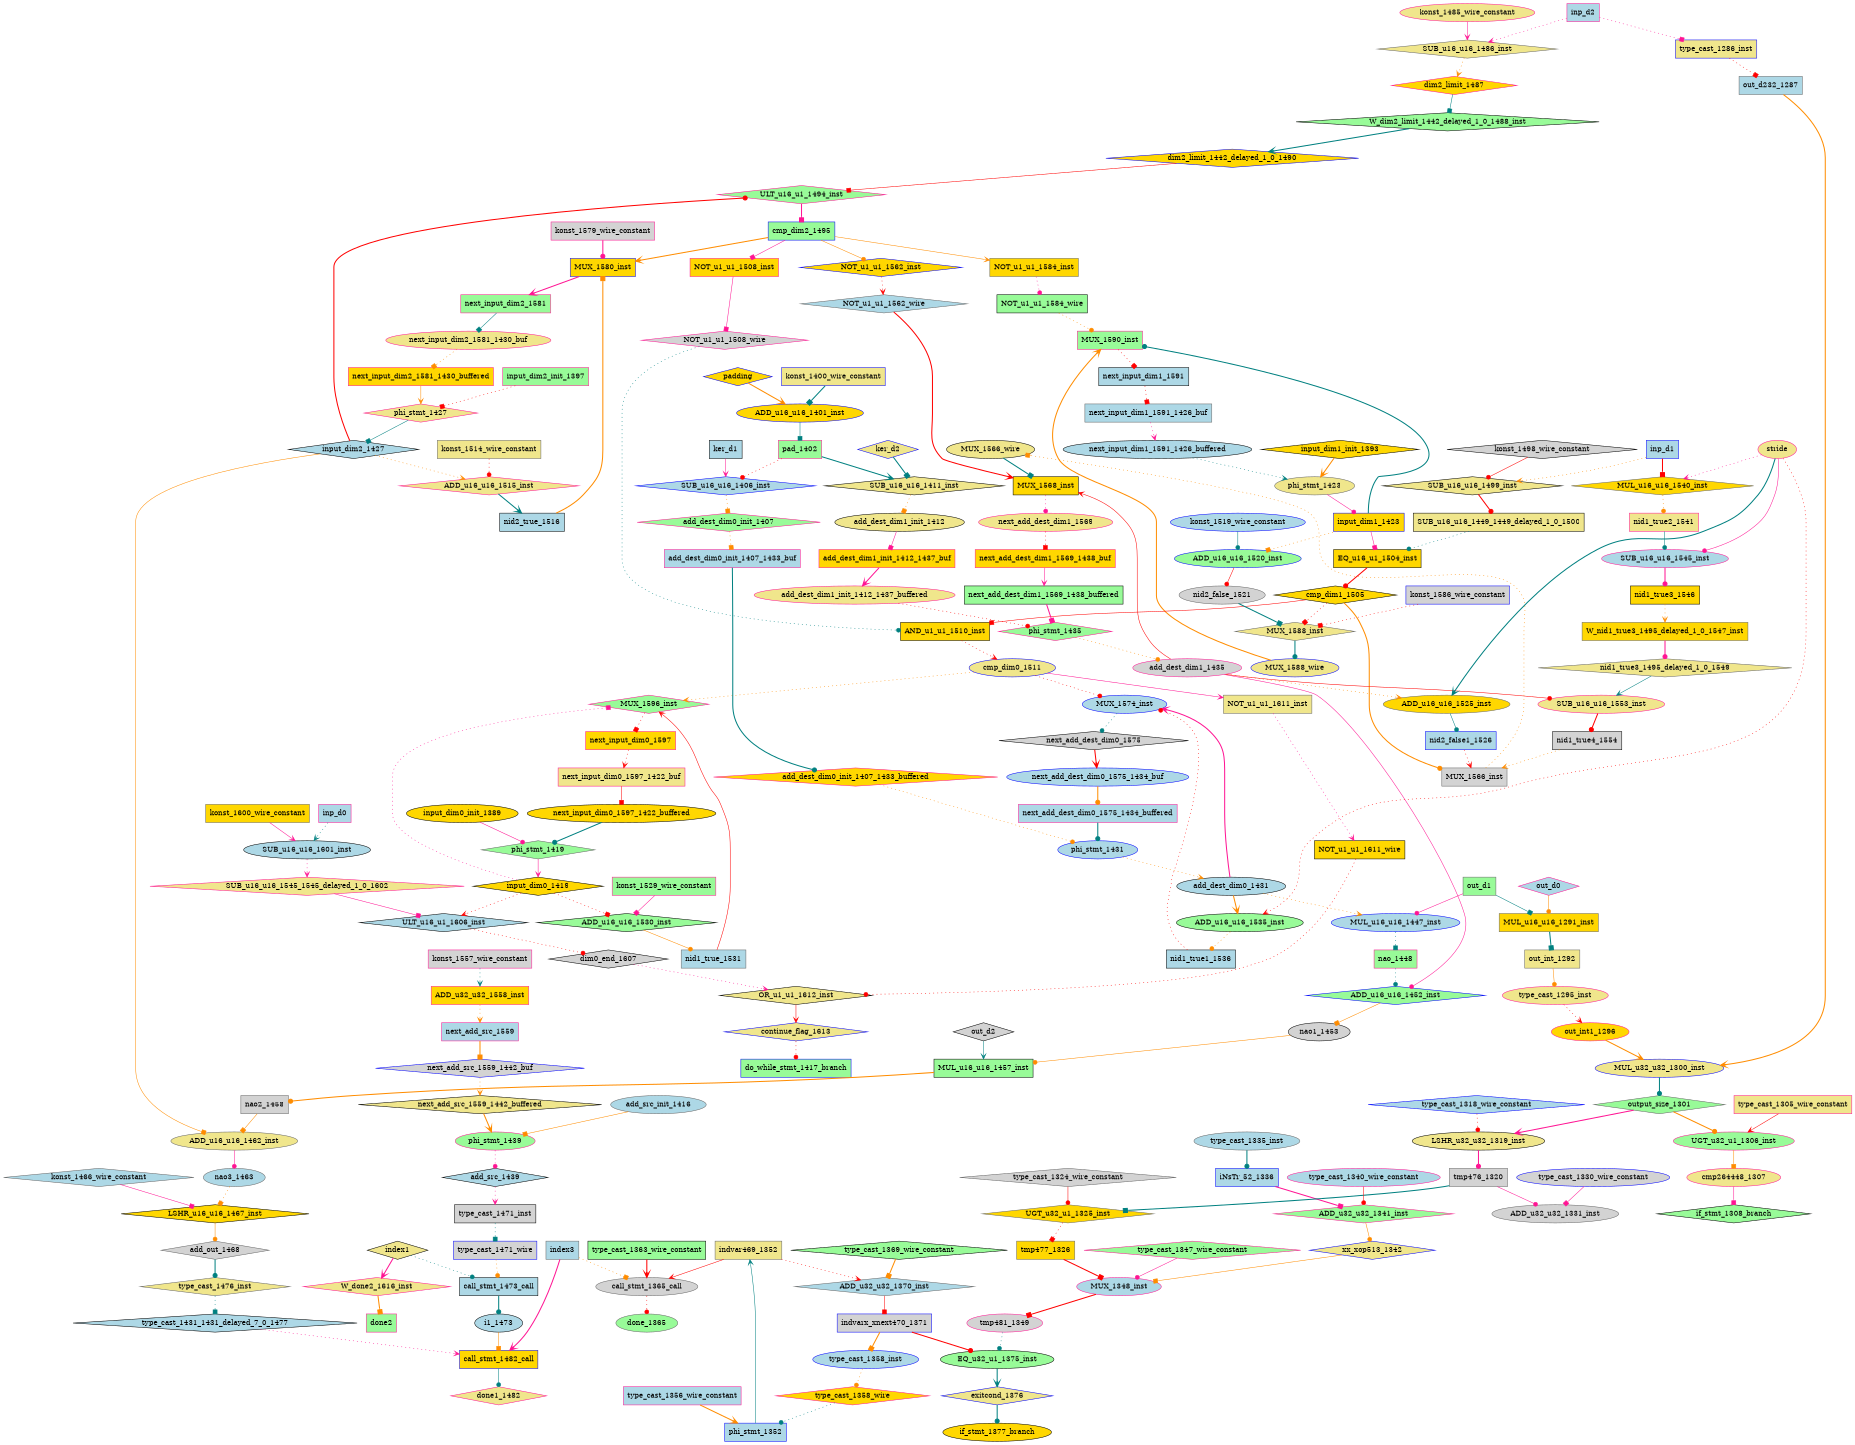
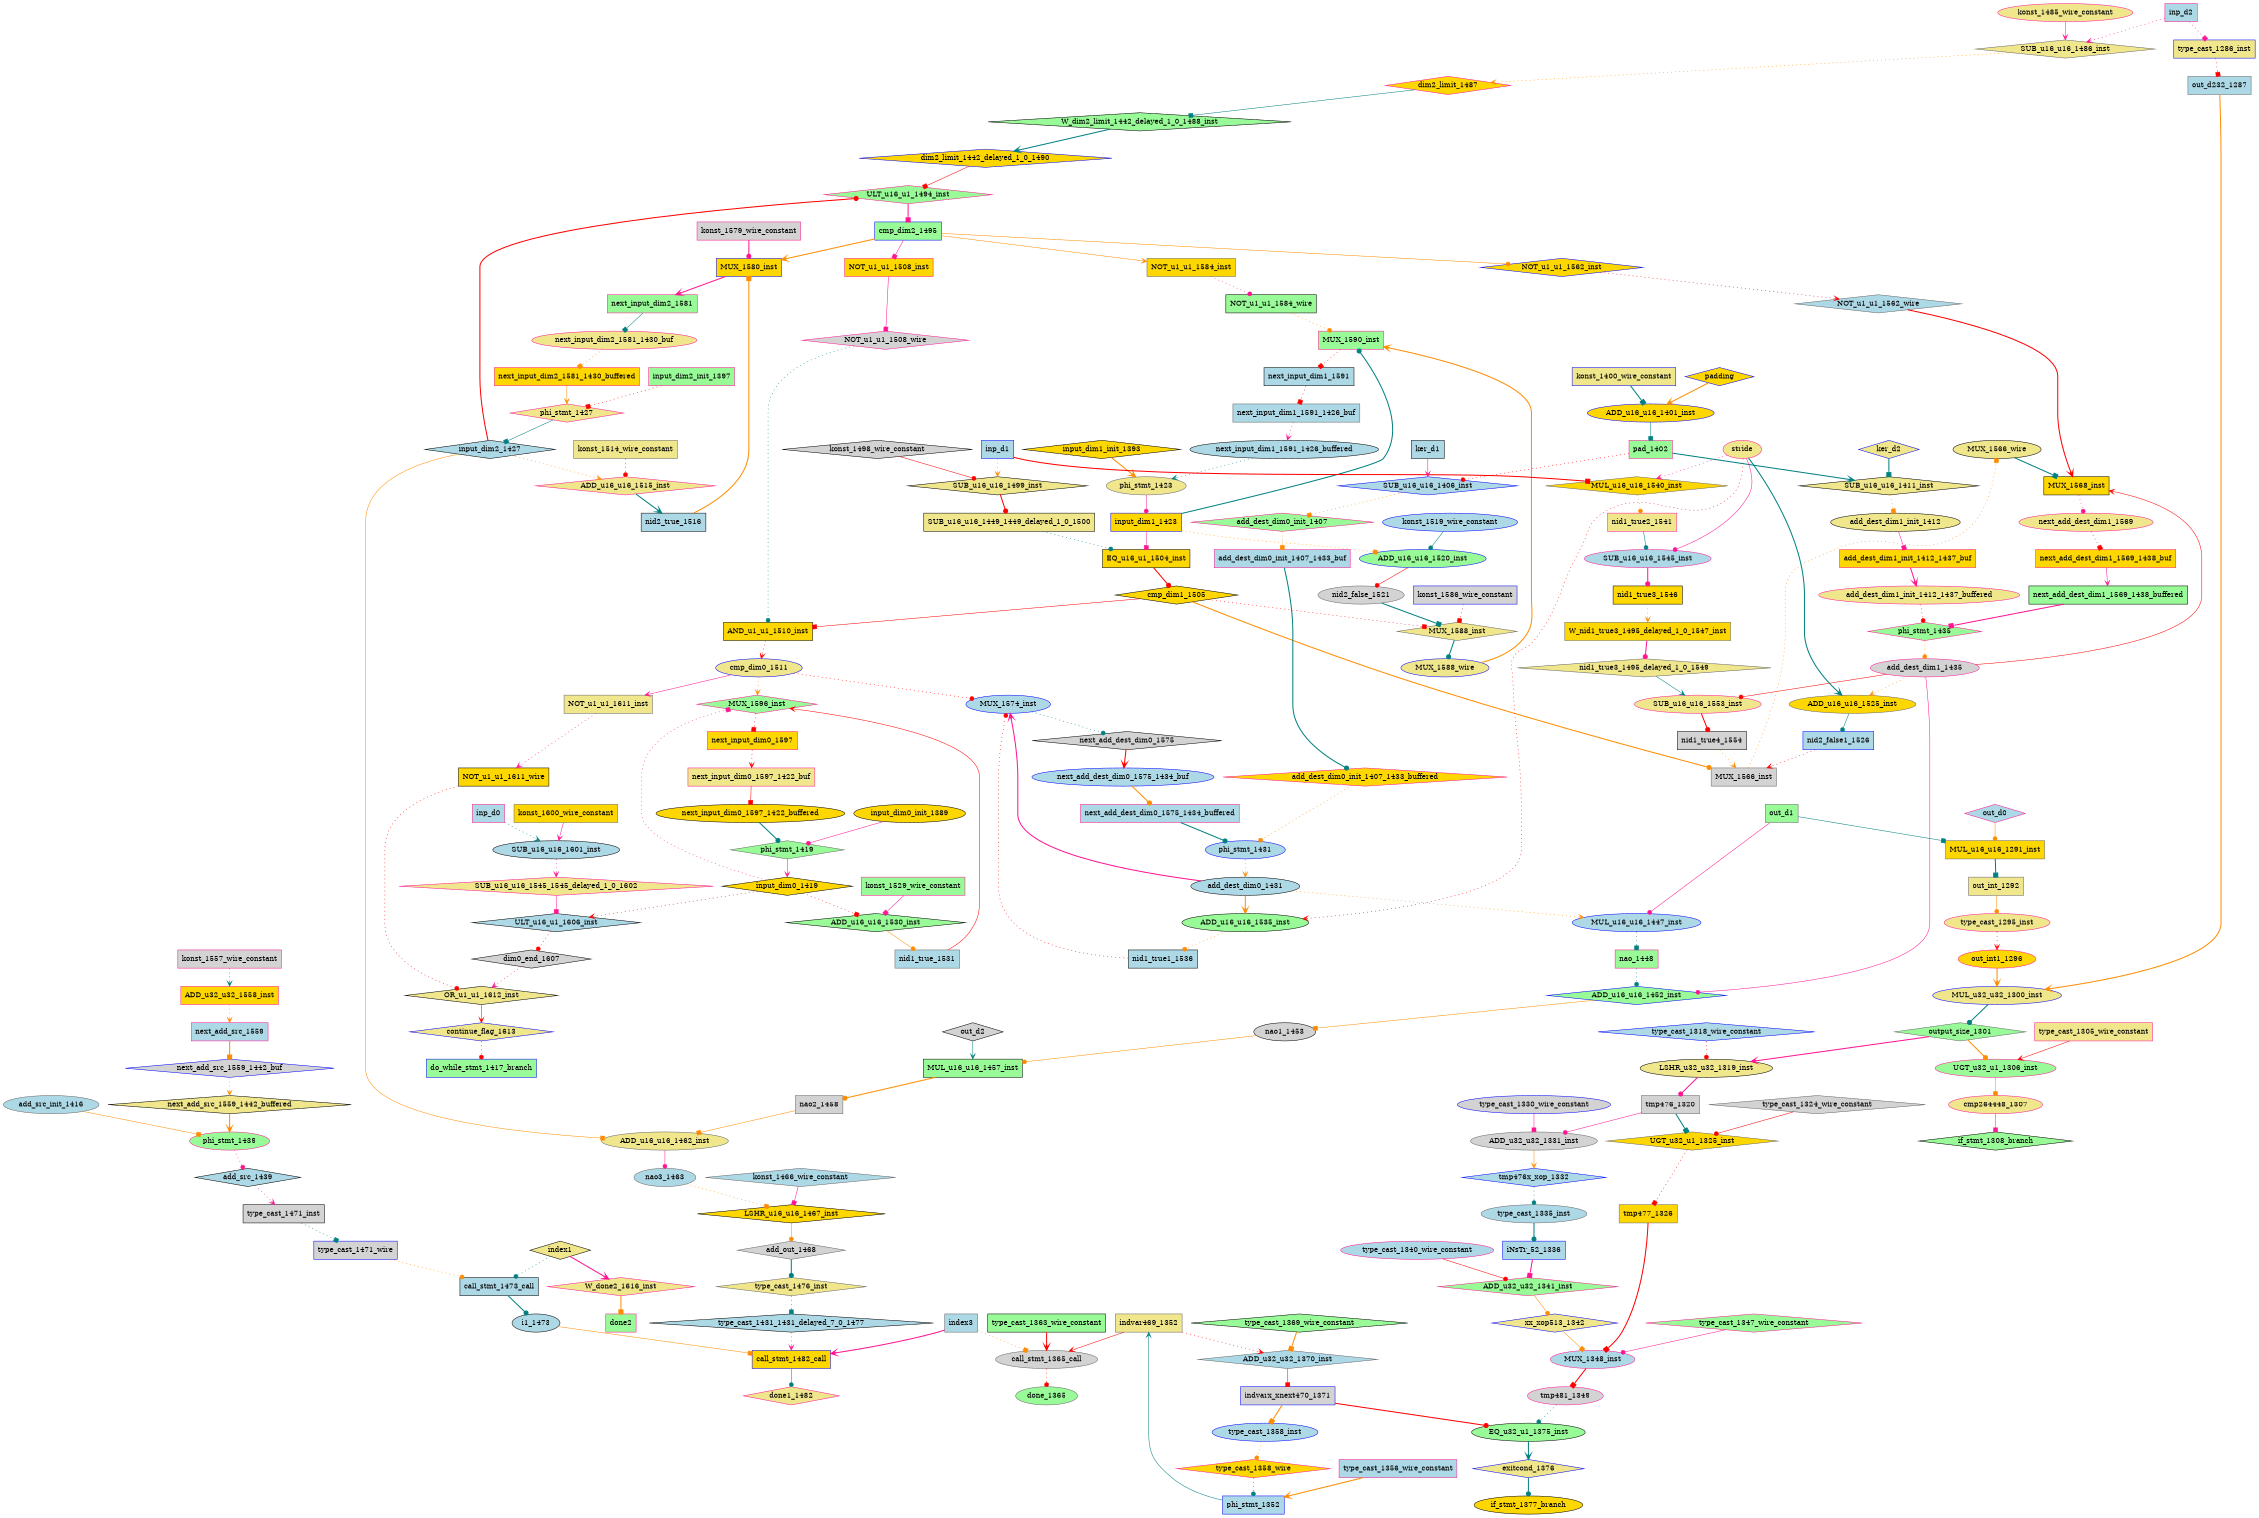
none -> (1534, 1177)
